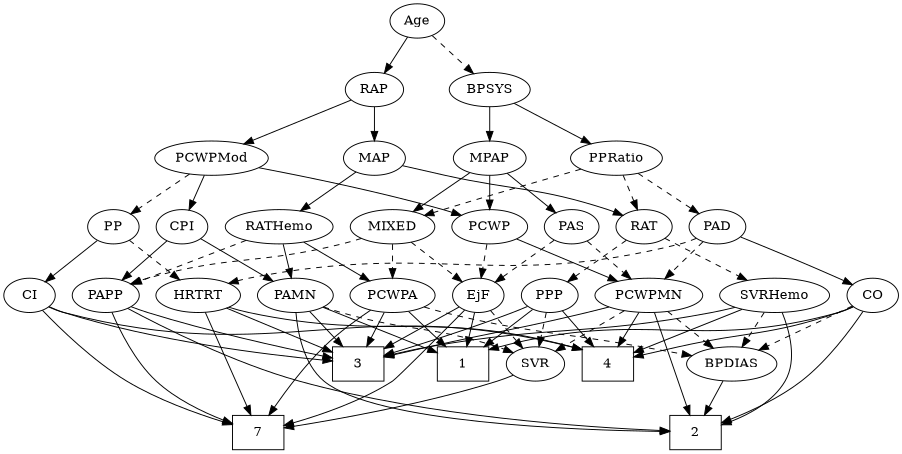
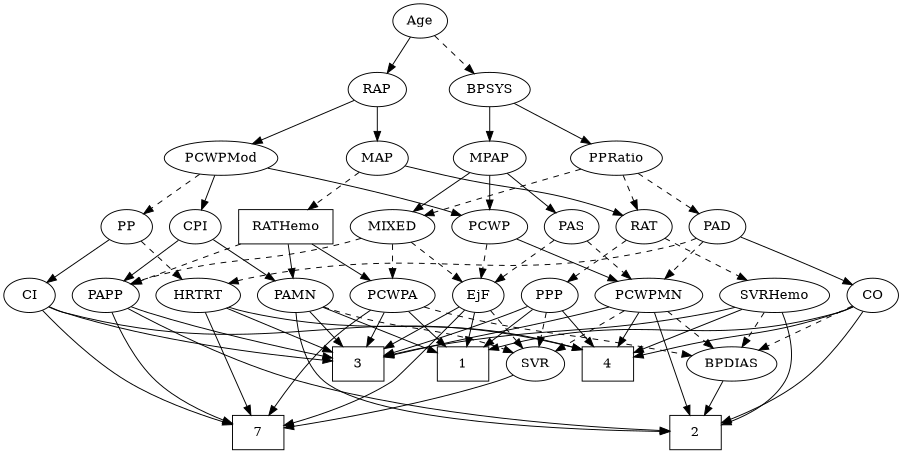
(332, 189) -> (337, 189)
(279, 227) -> (286, 227)
